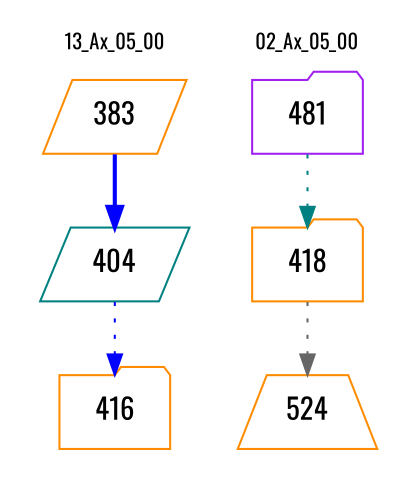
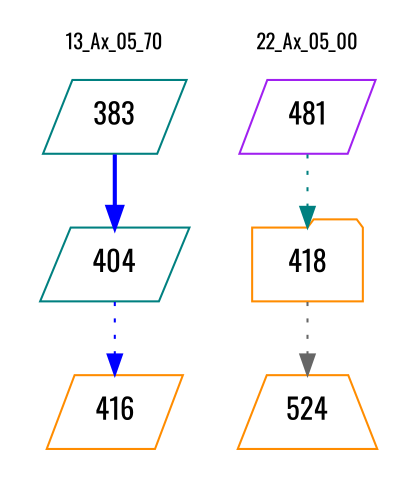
(115, 44) -> (115, 44)
(308, 44) -> (308, 44)
(115, 117) -> (115, 117)
(308, 117) -> (308, 117)
(115, 412) -> (115, 412)
